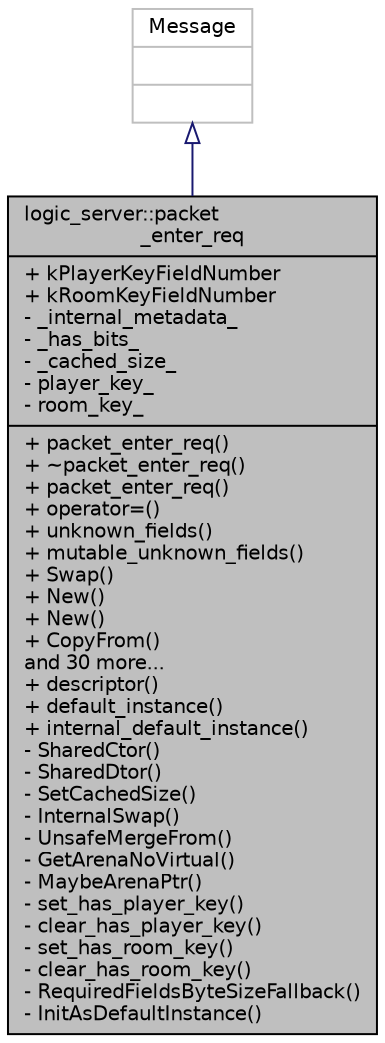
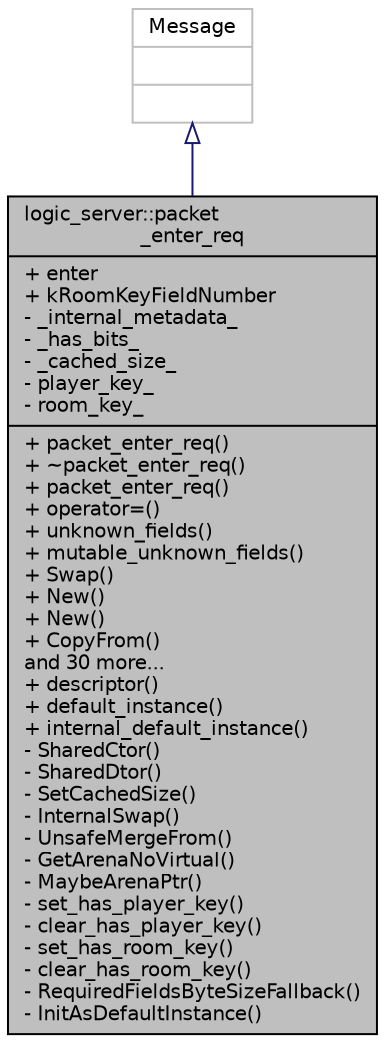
(153, 274) -> (61, 274)
